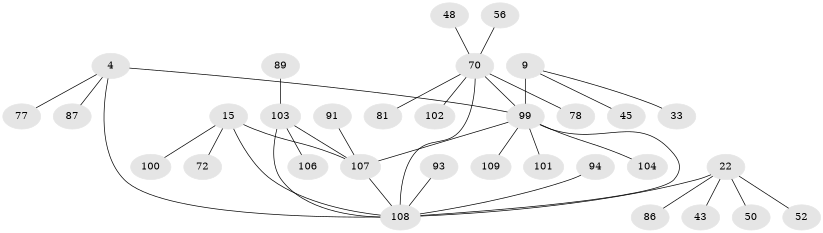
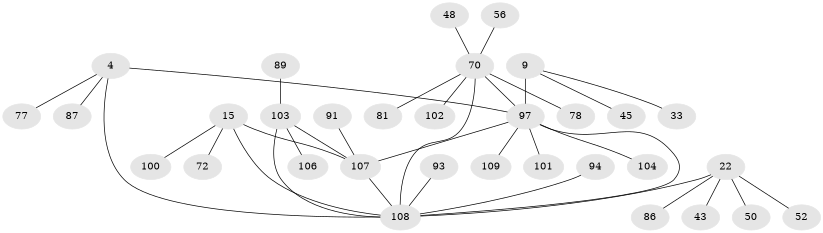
(525, 116) -> (525, 116)
